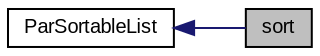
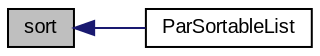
(220, 28) -> (120, 28)
